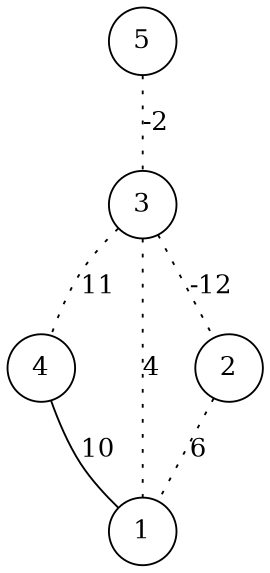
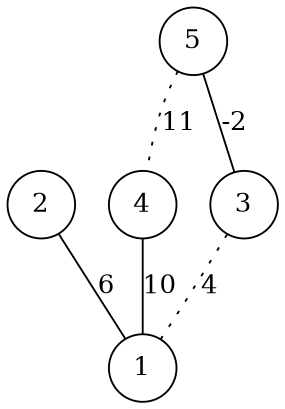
(143, 123) -> (219, 123)
(78, 277) -> (158, 120)
(186, 286) -> none
(186, 450) -> (92, 287)
